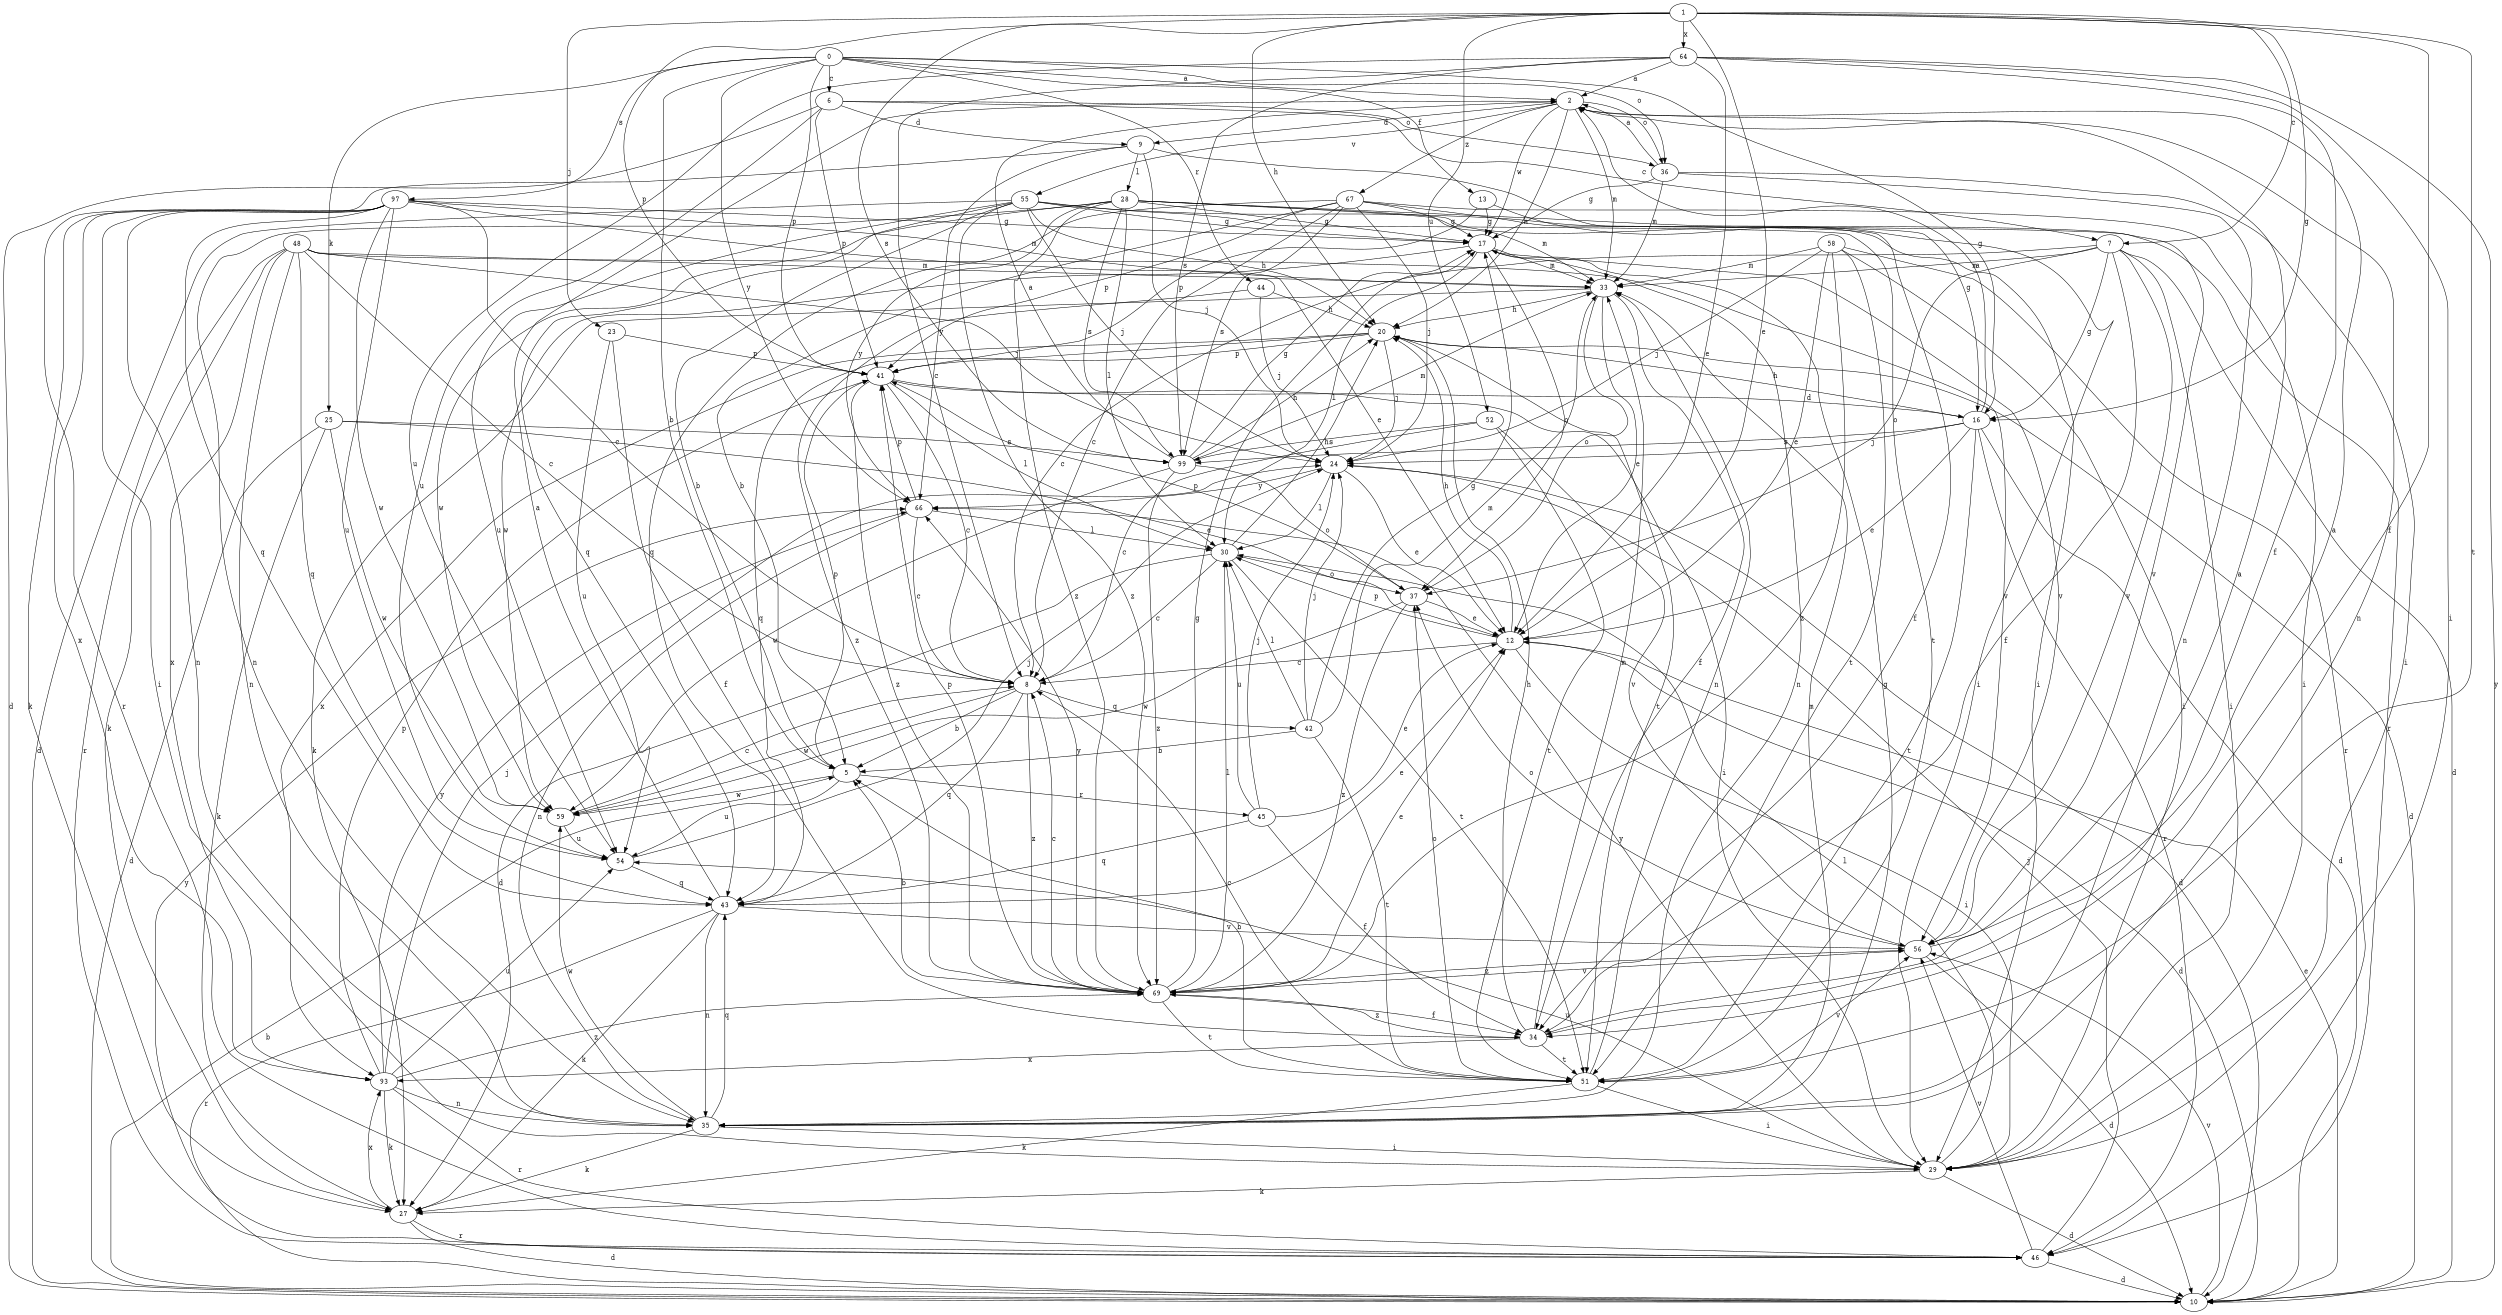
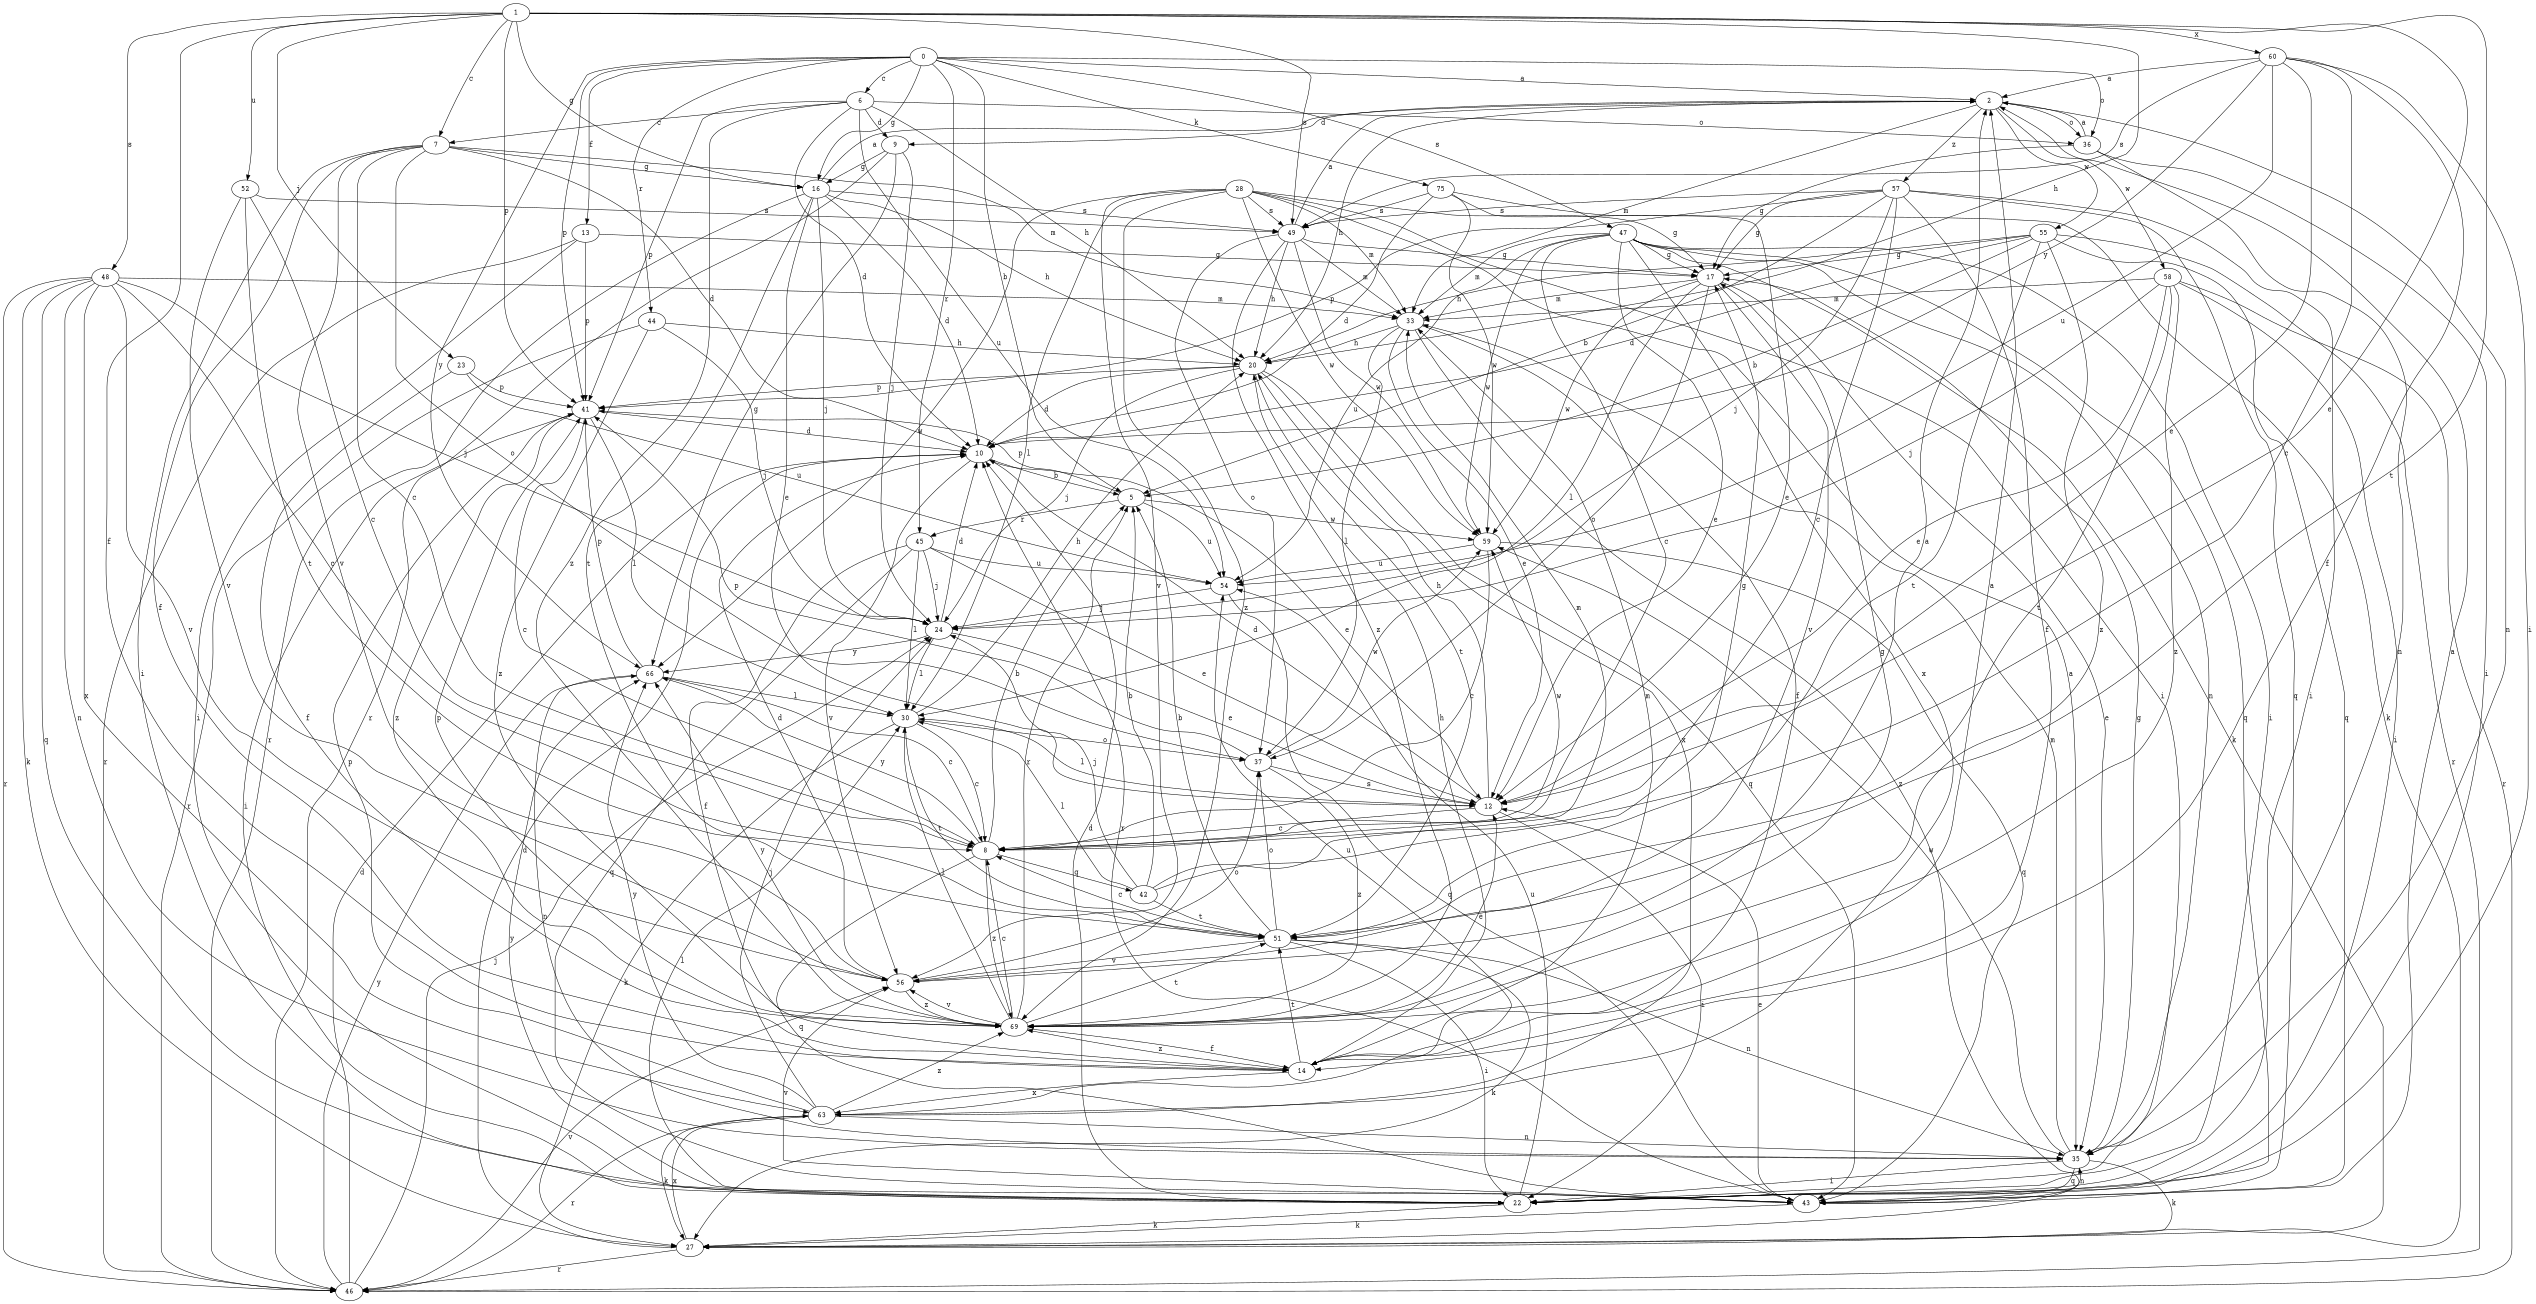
none -> (203, 25)
(1683, 57) -> (2273, 57)
(1354, 145) -> (2087, 167)
(1516, 167) -> (2101, 170)
(1133, 170) -> none
(395, 200) -> (1623, 233)
(1350, 200) -> (1896, 189)
none -> (1050, 219)
(1645, 238) -> none
none -> (942, 305)
(942, 332) -> (756, 410)
(497, 338) -> (1067, 569)
(860, 354) -> (920, 432)
(1146, 364) -> none
(1399, 394) -> (780, 431)
(329, 420) -> (1441, 189)
(1587, 442) -> (1346, 542)
(1182, 464) -> (1292, 233)
(1377, 597) -> (1083, 762)
none -> (541, 606)
(1475, 619) -> (1369, 784)
(255, 663) -> (2071, 674)
(1715, 674) -> (1679, 1027)
(1240, 685) -> (915, 630)
(1799, 685) -> (2107, 718)
none -> (203, 725)
none -> (1940, 736)
none -> (103, 742)
none -> (821, 748)
(314, 751) -> (1901, 784)
(501, 883) -> (626, 983)
(904, 883) -> (1029, 762)
(1533, 1038) -> (1302, 1071)
(384, 1082) -> (822, 1115)
(1933, 1170) -> (1517, 1203)
